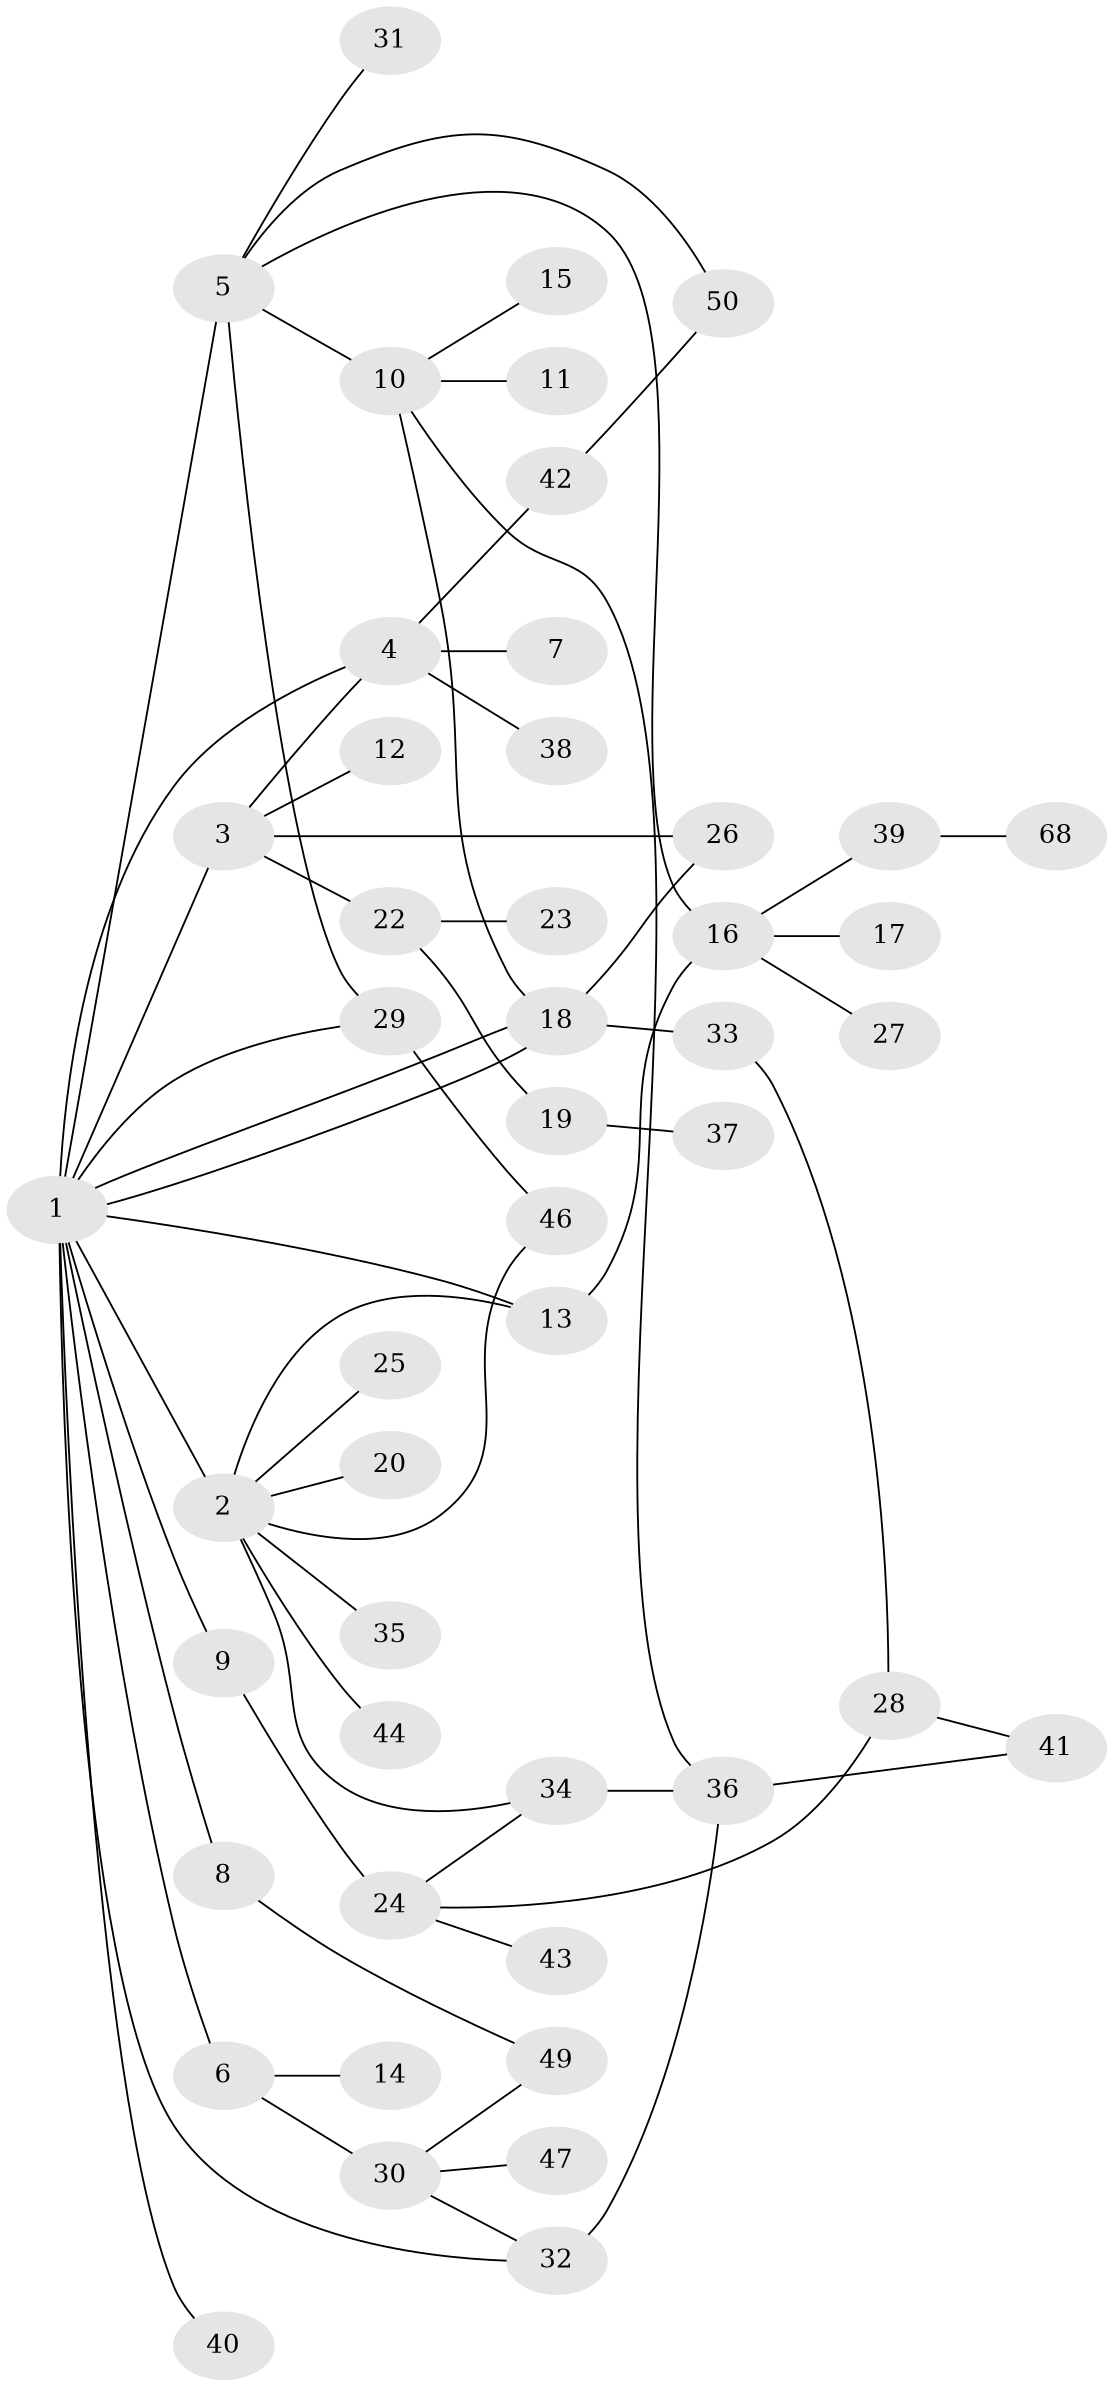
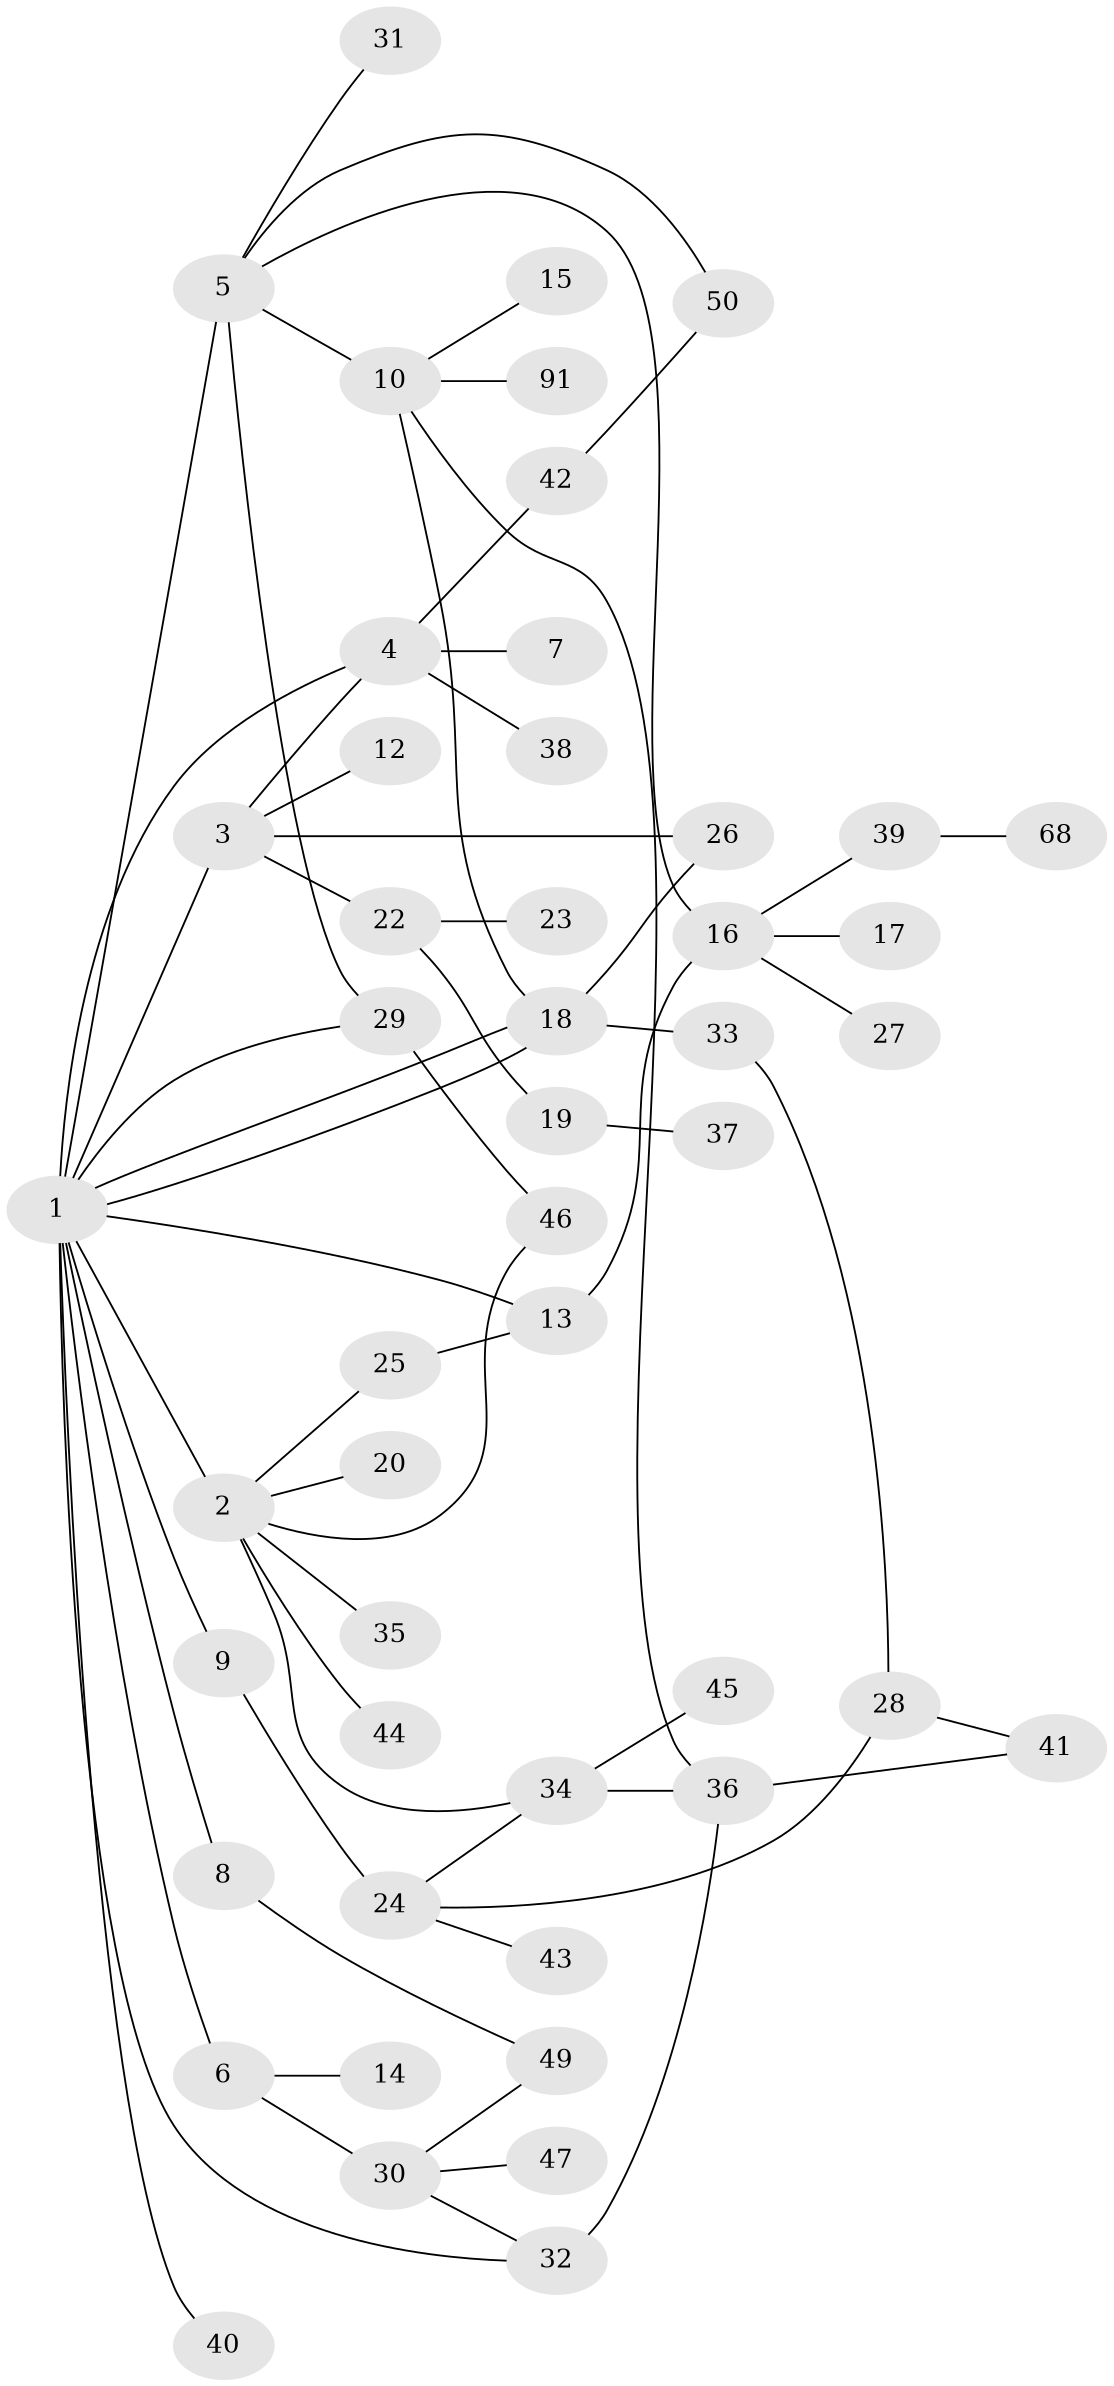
(557, 381) -> (557, 381)
(332, 1321) -> (474, 1343)
none -> (723, 1691)
